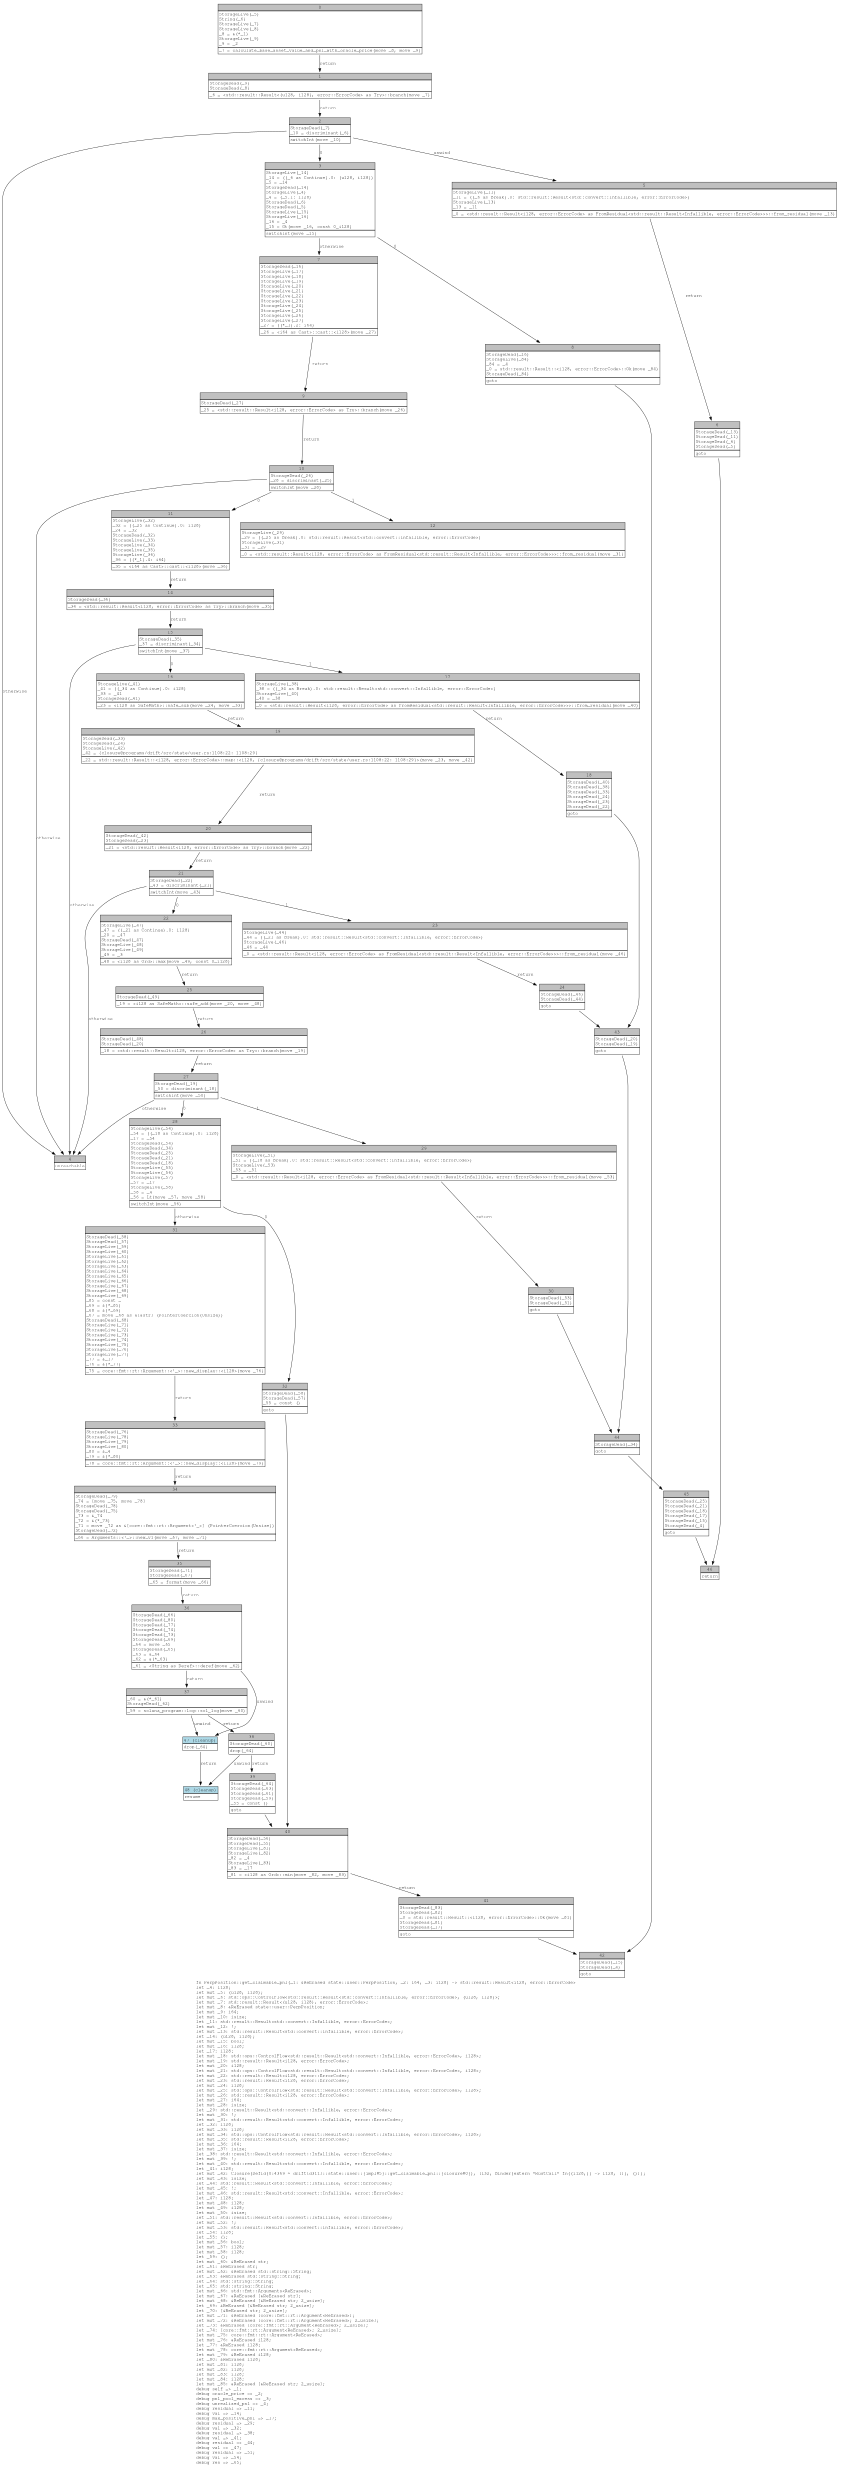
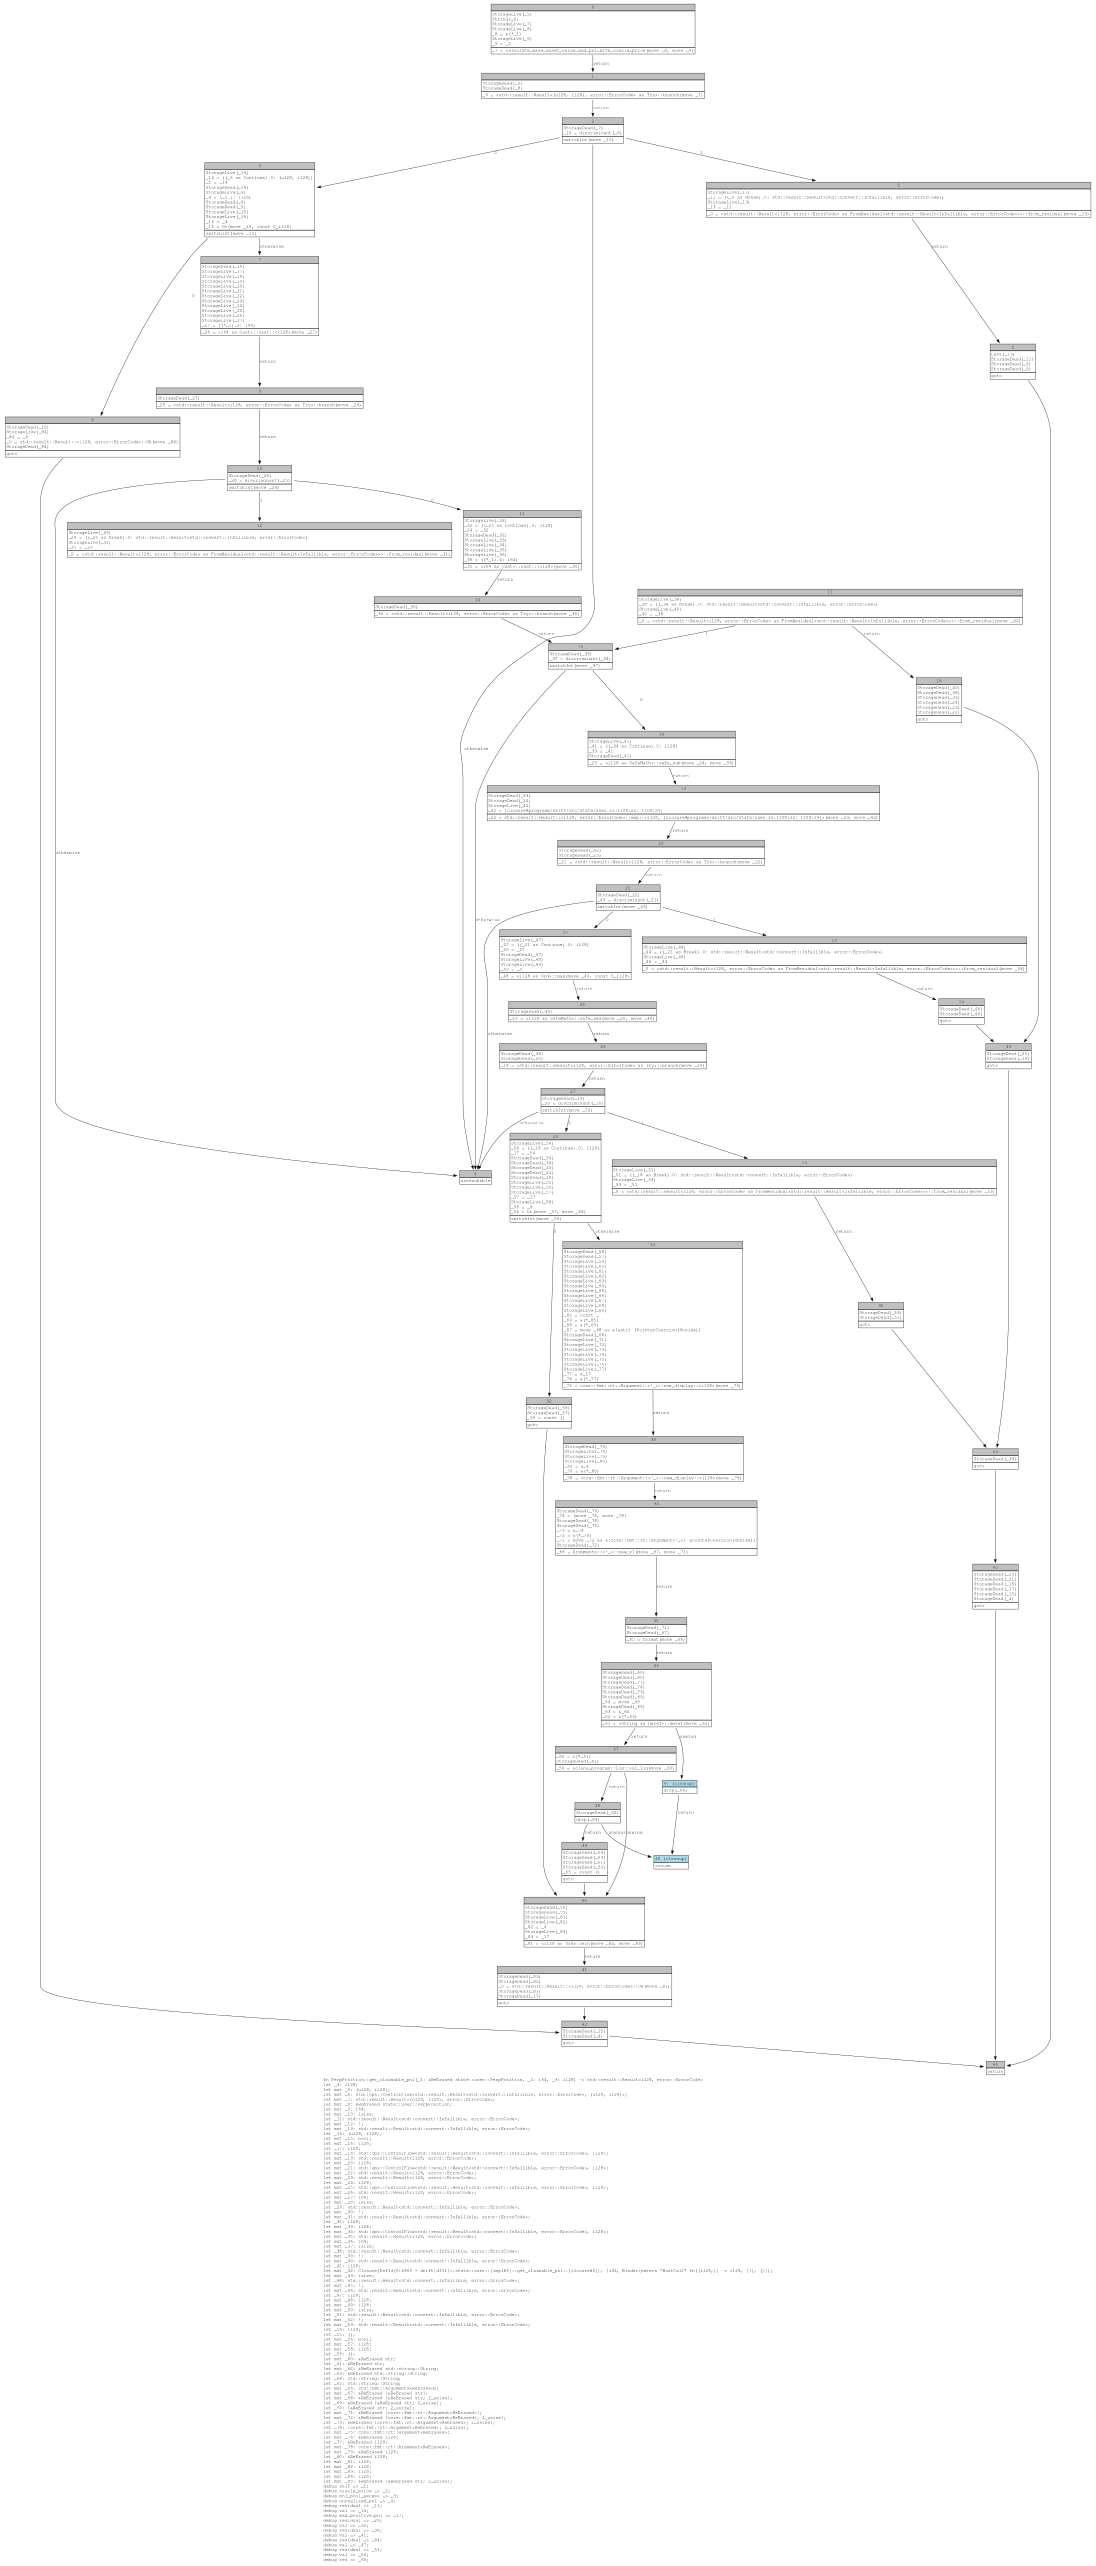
(442, 153) -> (702, 153)
(717, 432) -> (1003, 354)
(272, 660) -> (677, 637)
(194, 1724) -> (626, 1834)
none -> (795, 2051)
